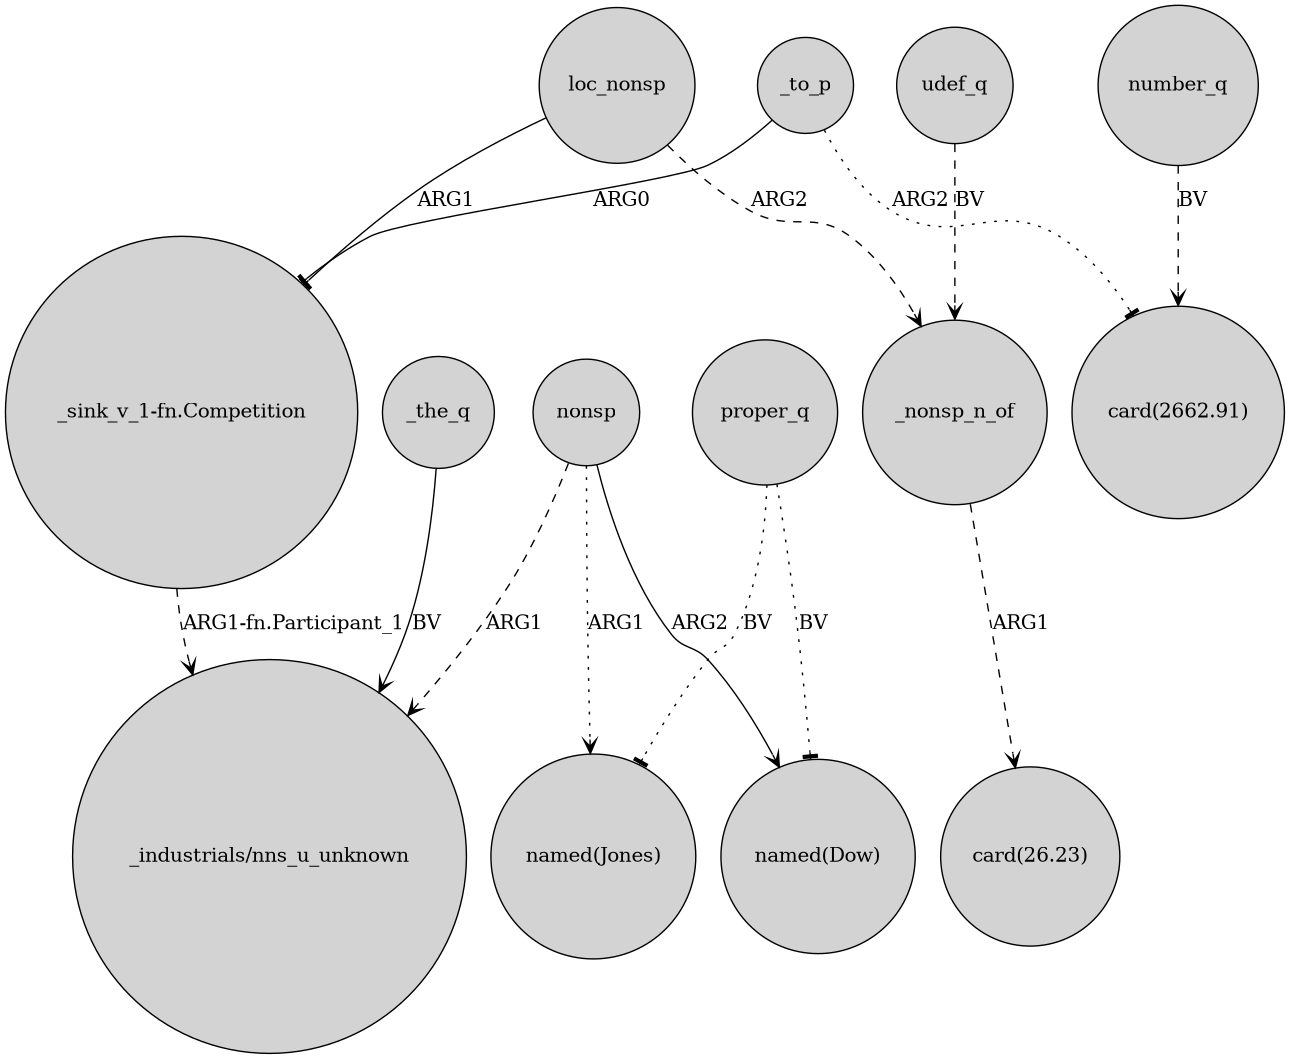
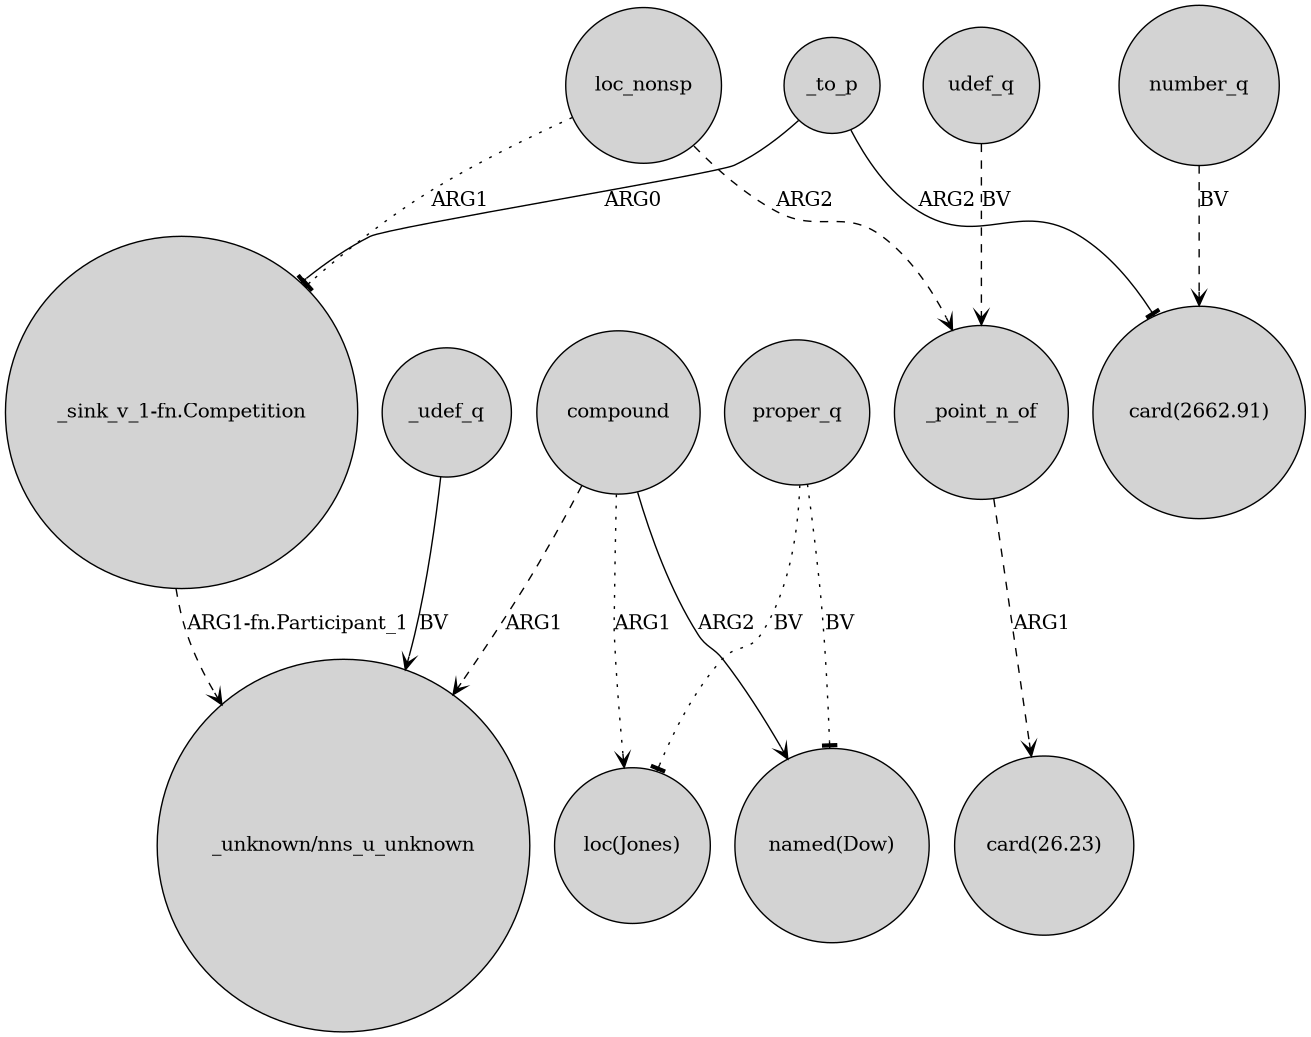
(420, 188) -> (434, 189)
(974, 224) -> (997, 224)
(438, 412) -> (447, 412)
(586, 412) -> (618, 412)
(955, 412) -> (981, 412)
(270, 856) -> (344, 846)
(593, 856) -> (632, 846)
